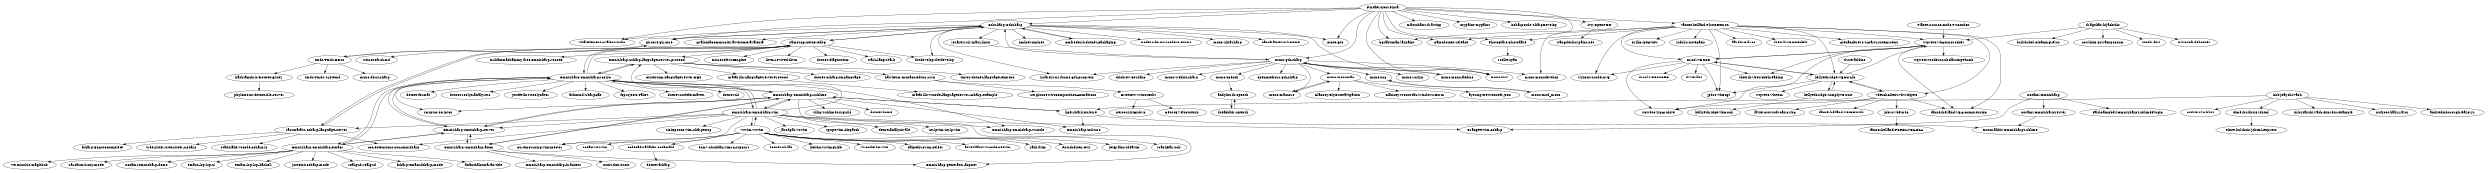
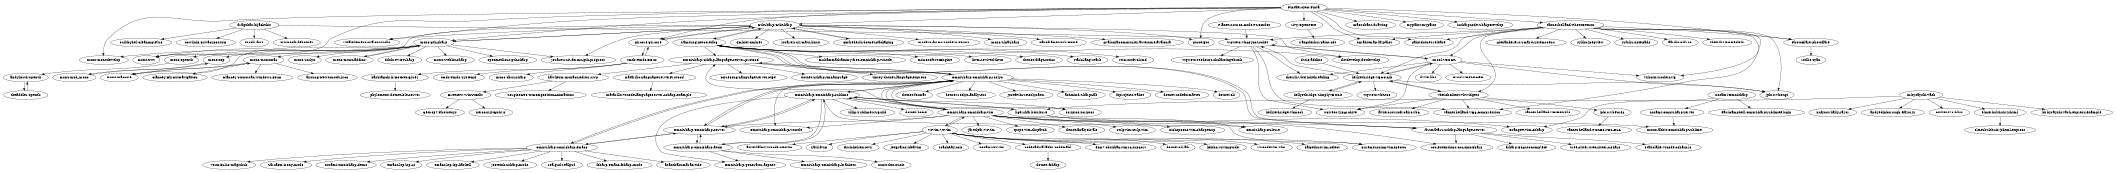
(1108, 54) -> (604, 34)
